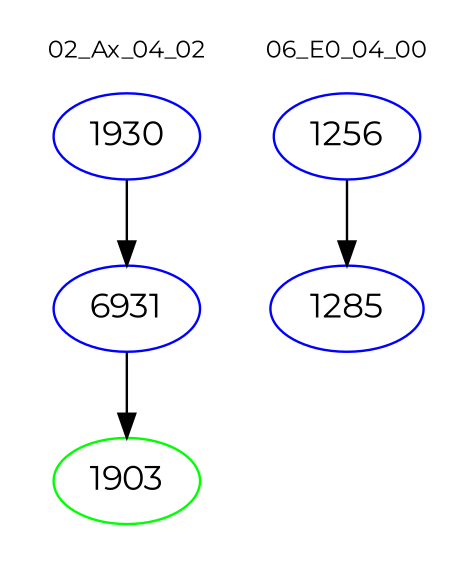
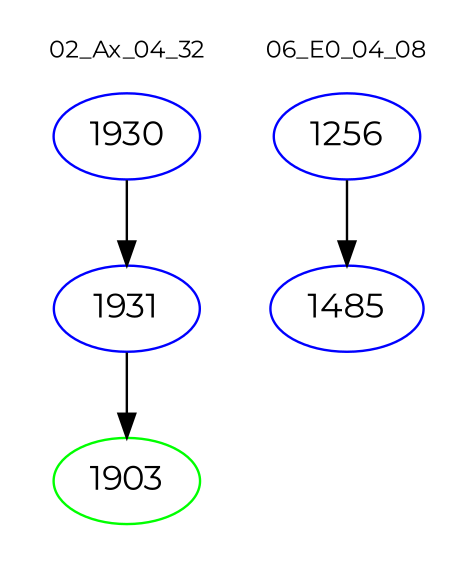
(128, 51) -> (128, 51)
(347, 51) -> (347, 51)
(127, 309) -> (127, 309)
(347, 309) -> (347, 309)
